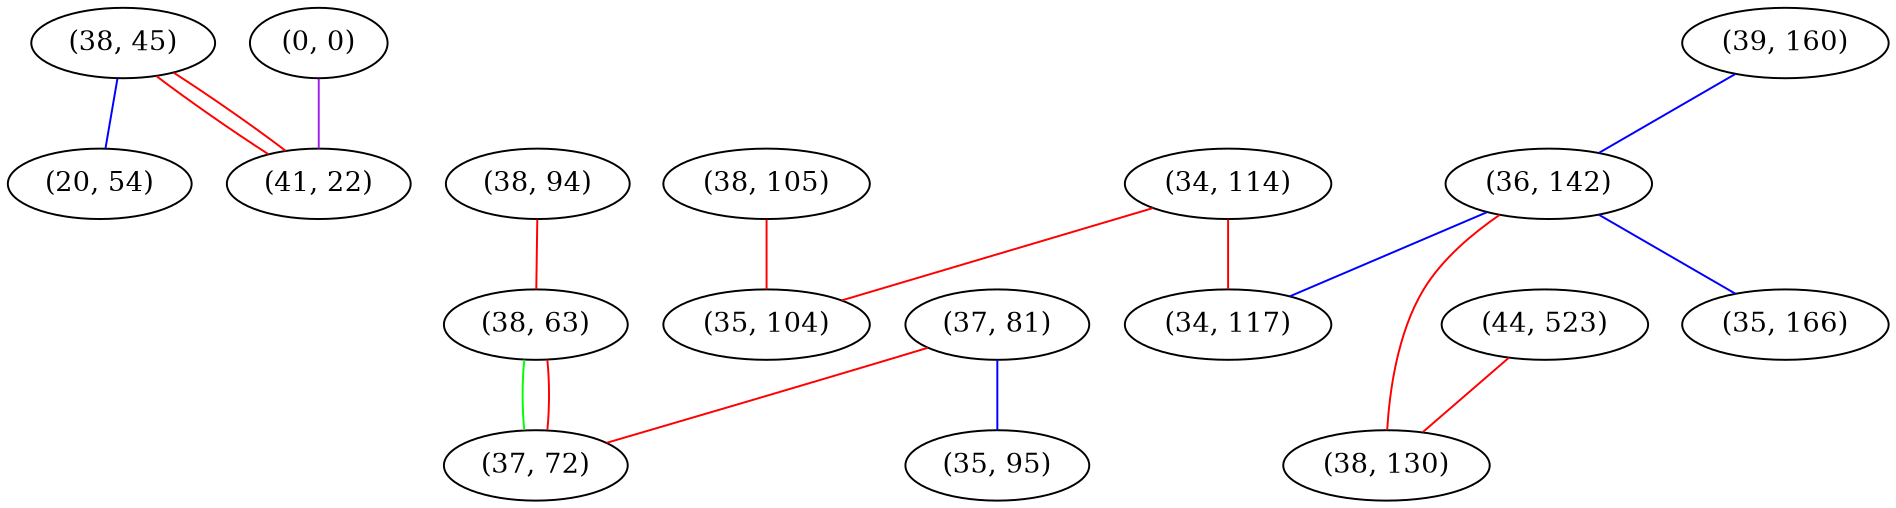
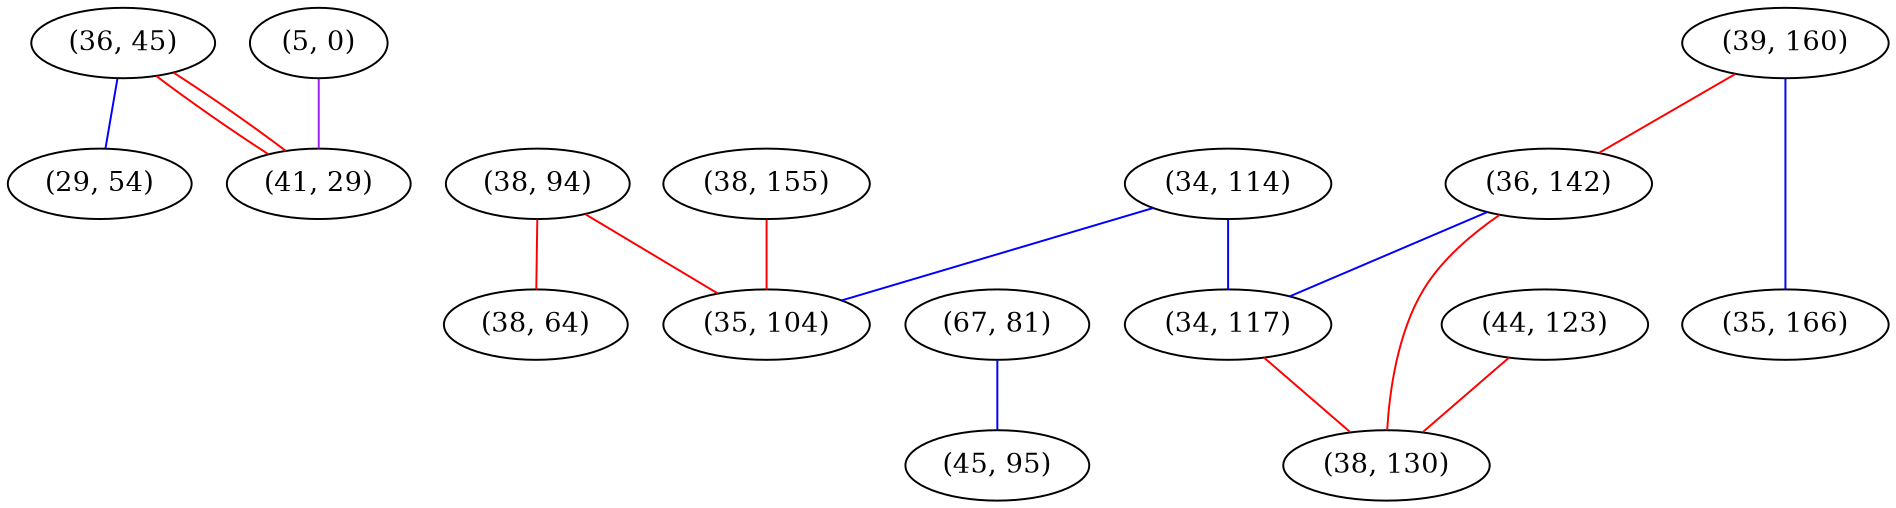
(123, 43) -> (123, 43)
(319, 43) -> (319, 43)
(1667, 113) -> (1667, 113)
(100, 184) -> (100, 184)
(319, 184) -> (319, 184)
(767, 184) -> (767, 184)
none -> (651, 254)
(997, 254) -> (997, 254)
(1228, 254) -> (1228, 254)
(1667, 254) -> (1785, 184)
(536, 325) -> (536, 325)
(997, 325) -> (997, 325)
(1545, 325) -> (1545, 325)
none -> (1307, 395)
(536, 465) -> none
(997, 465) -> (997, 465)
